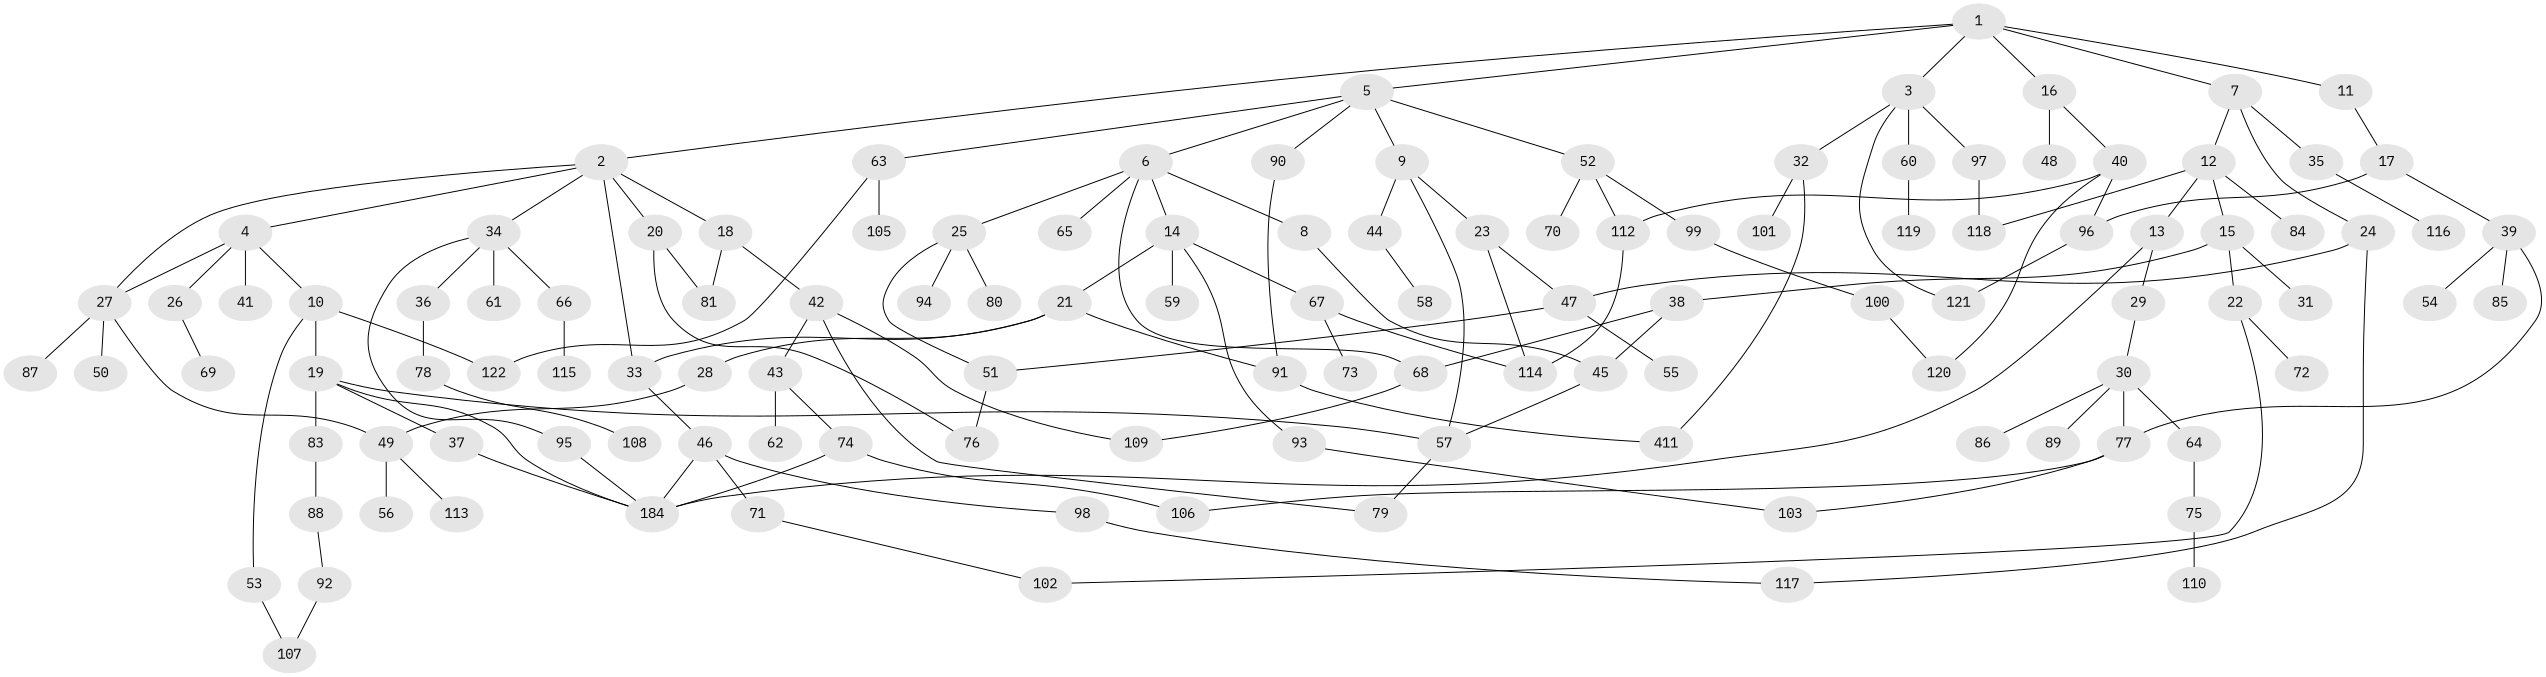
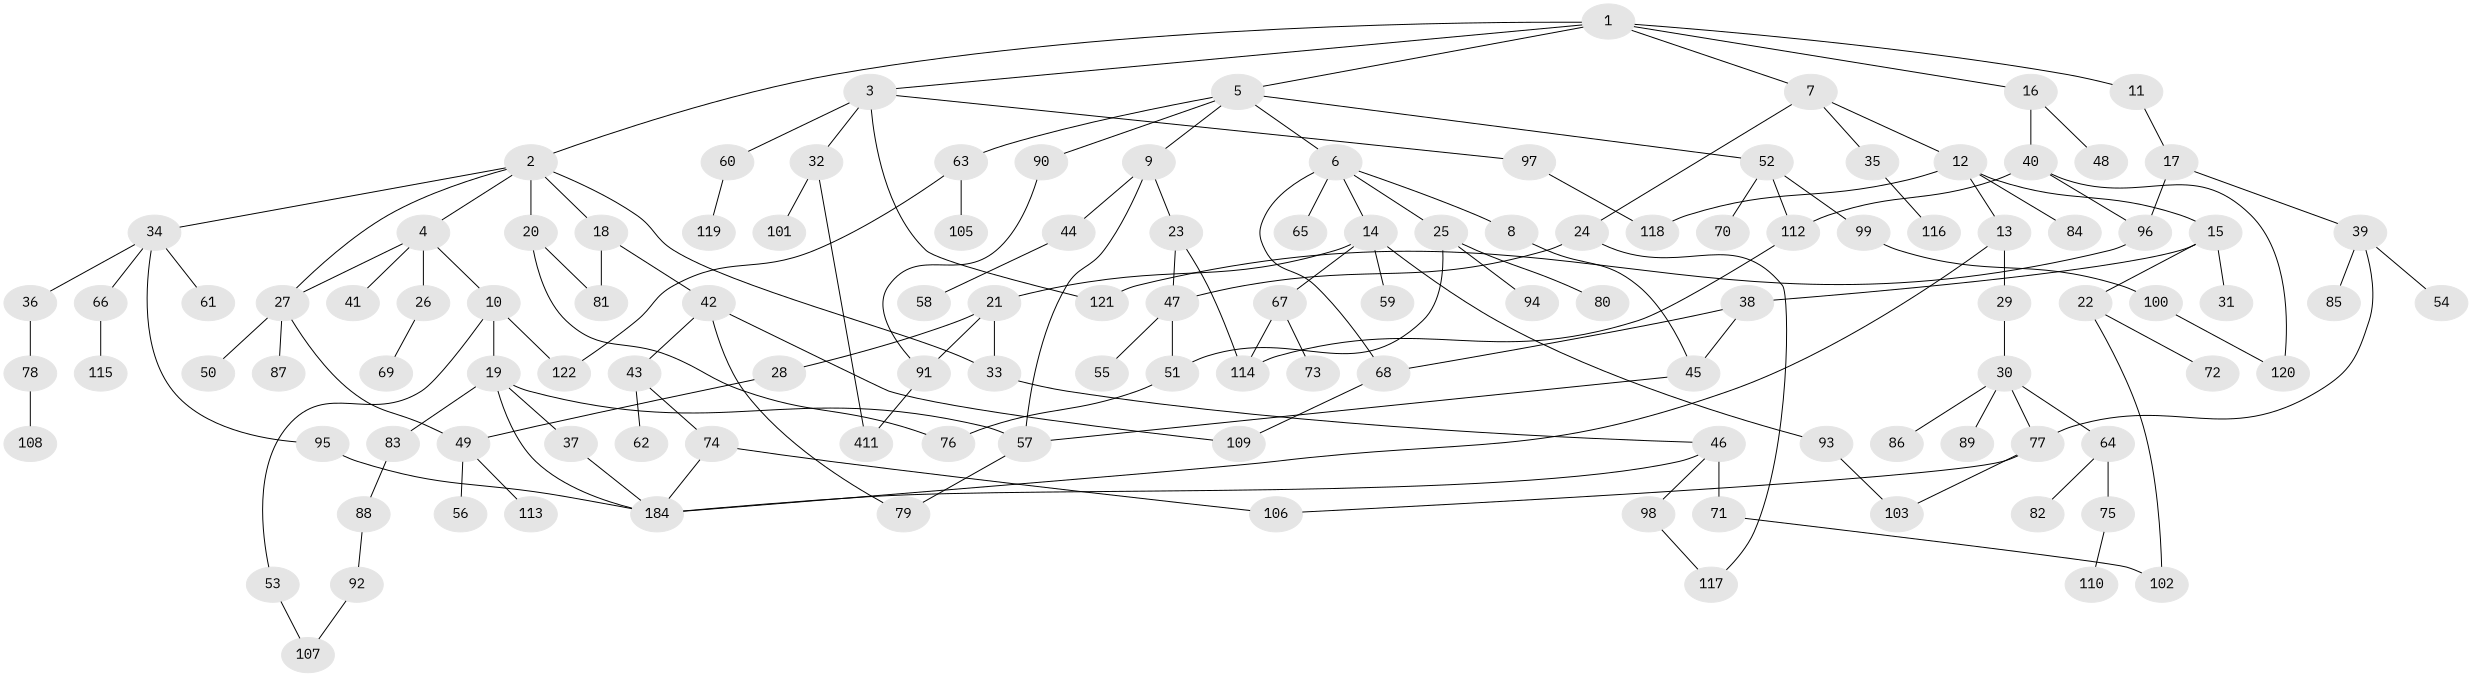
none -> (2038, 514)
